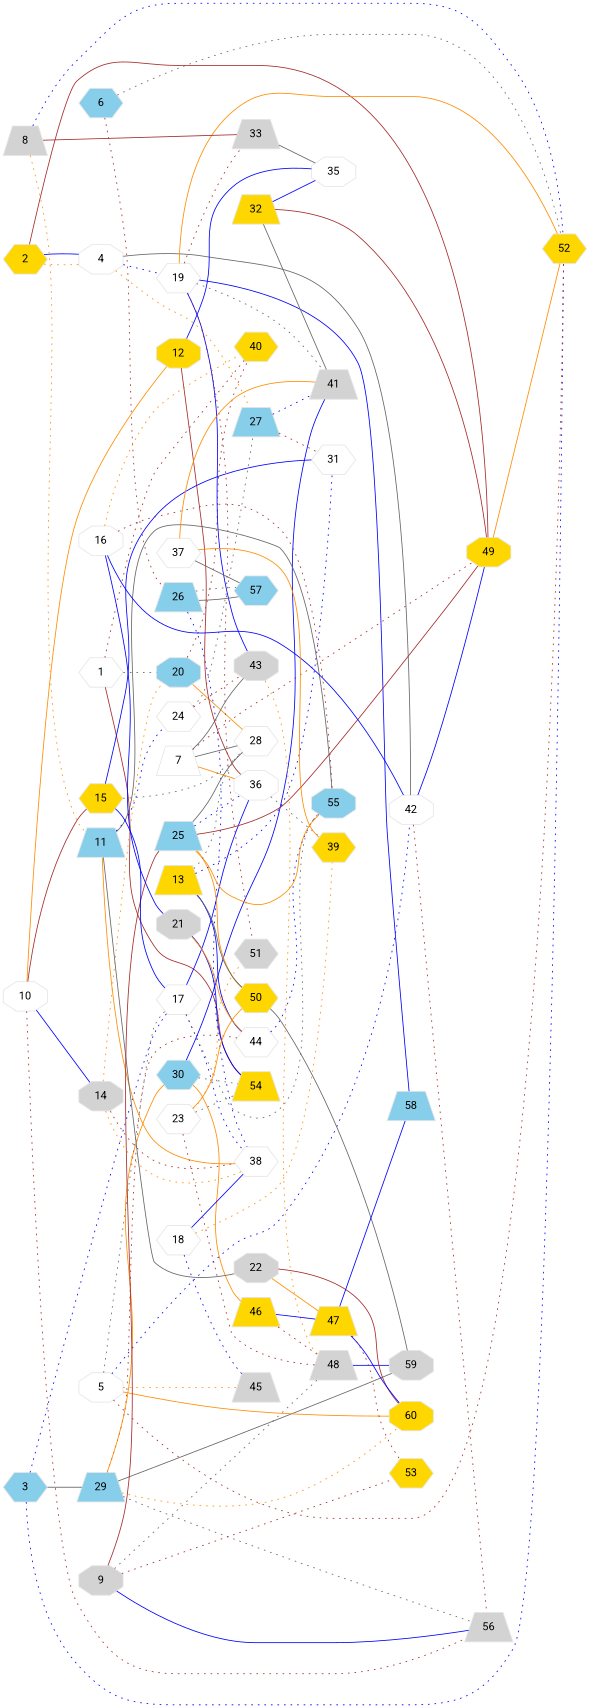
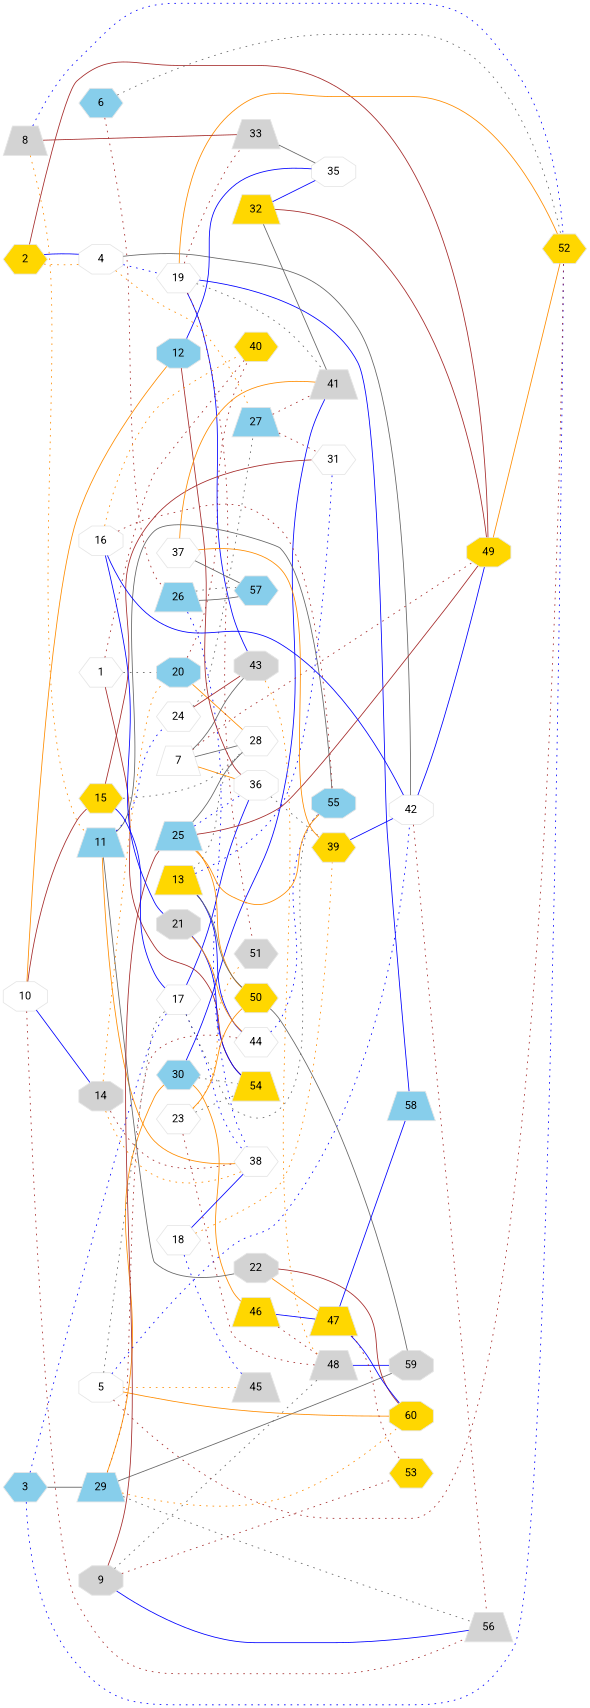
(179, 353) -> (179, 353)
(292, 405) -> (292, 405)
(138, 542) -> (138, 542)
(217, 692) -> (217, 692)
none -> (372, 829)
